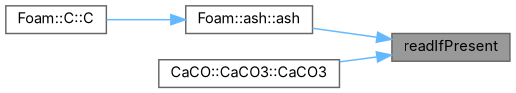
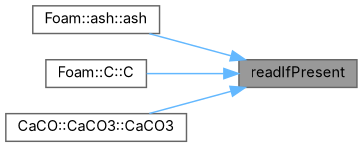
(139, 20) -> (185, 74)
